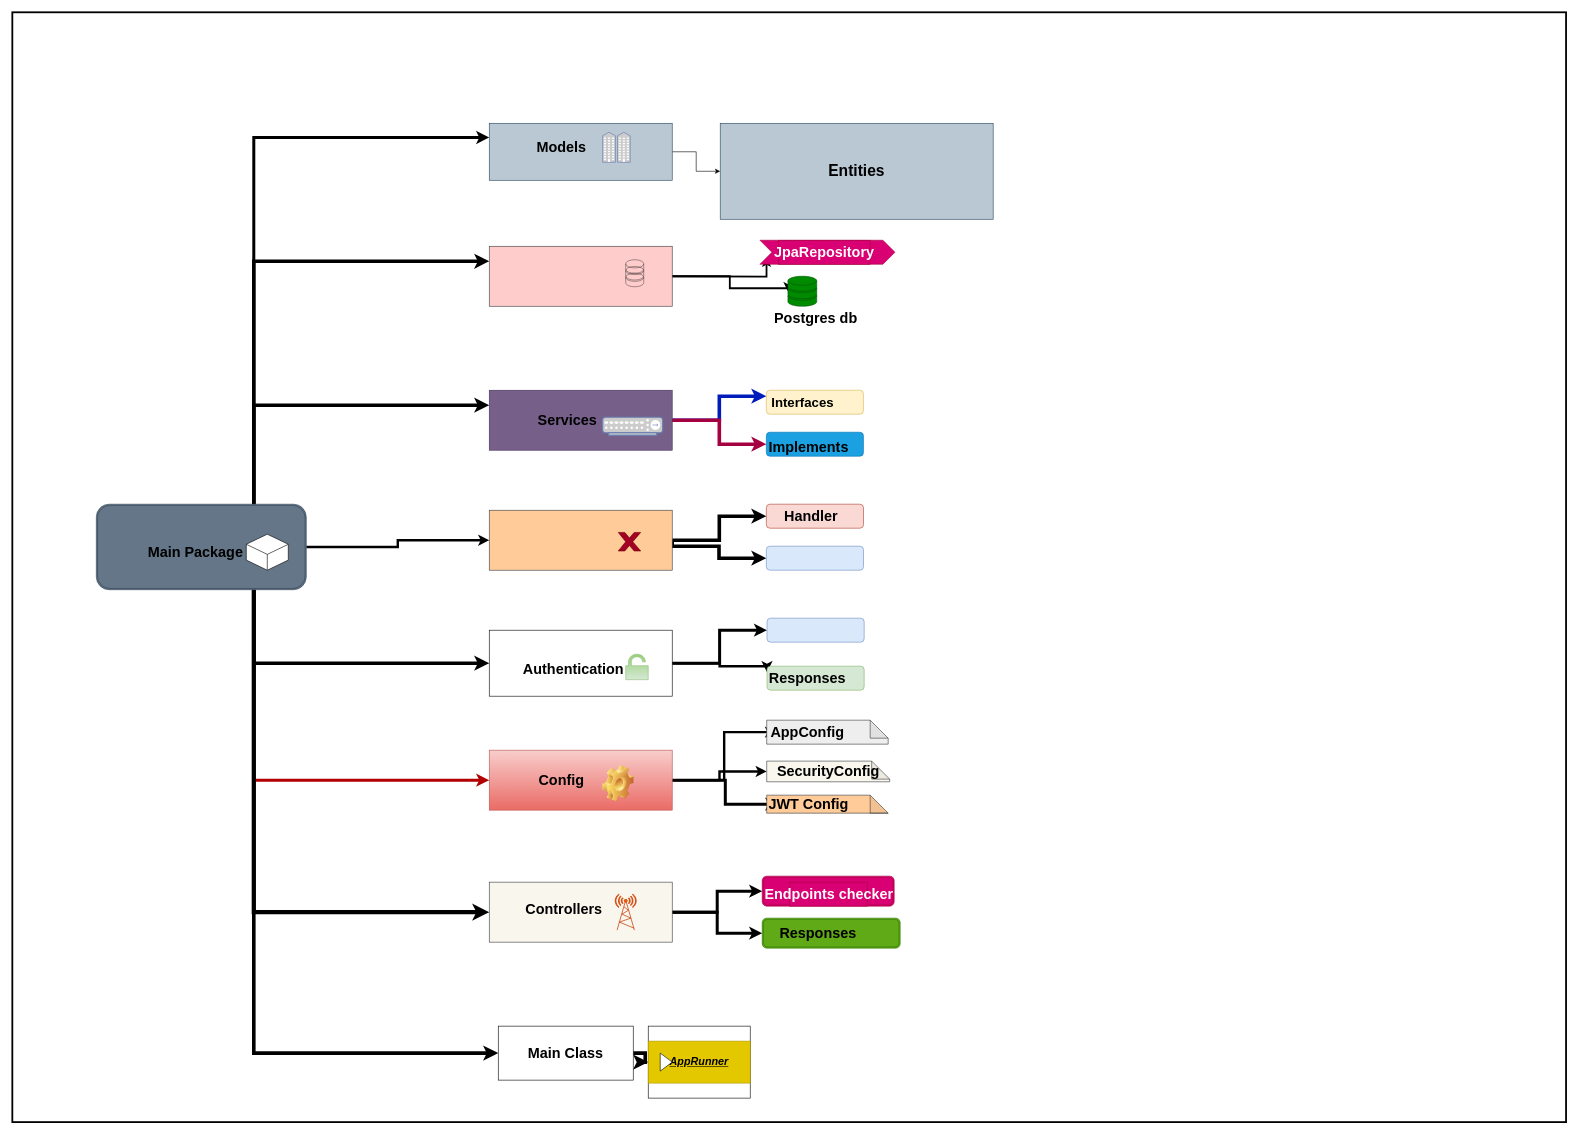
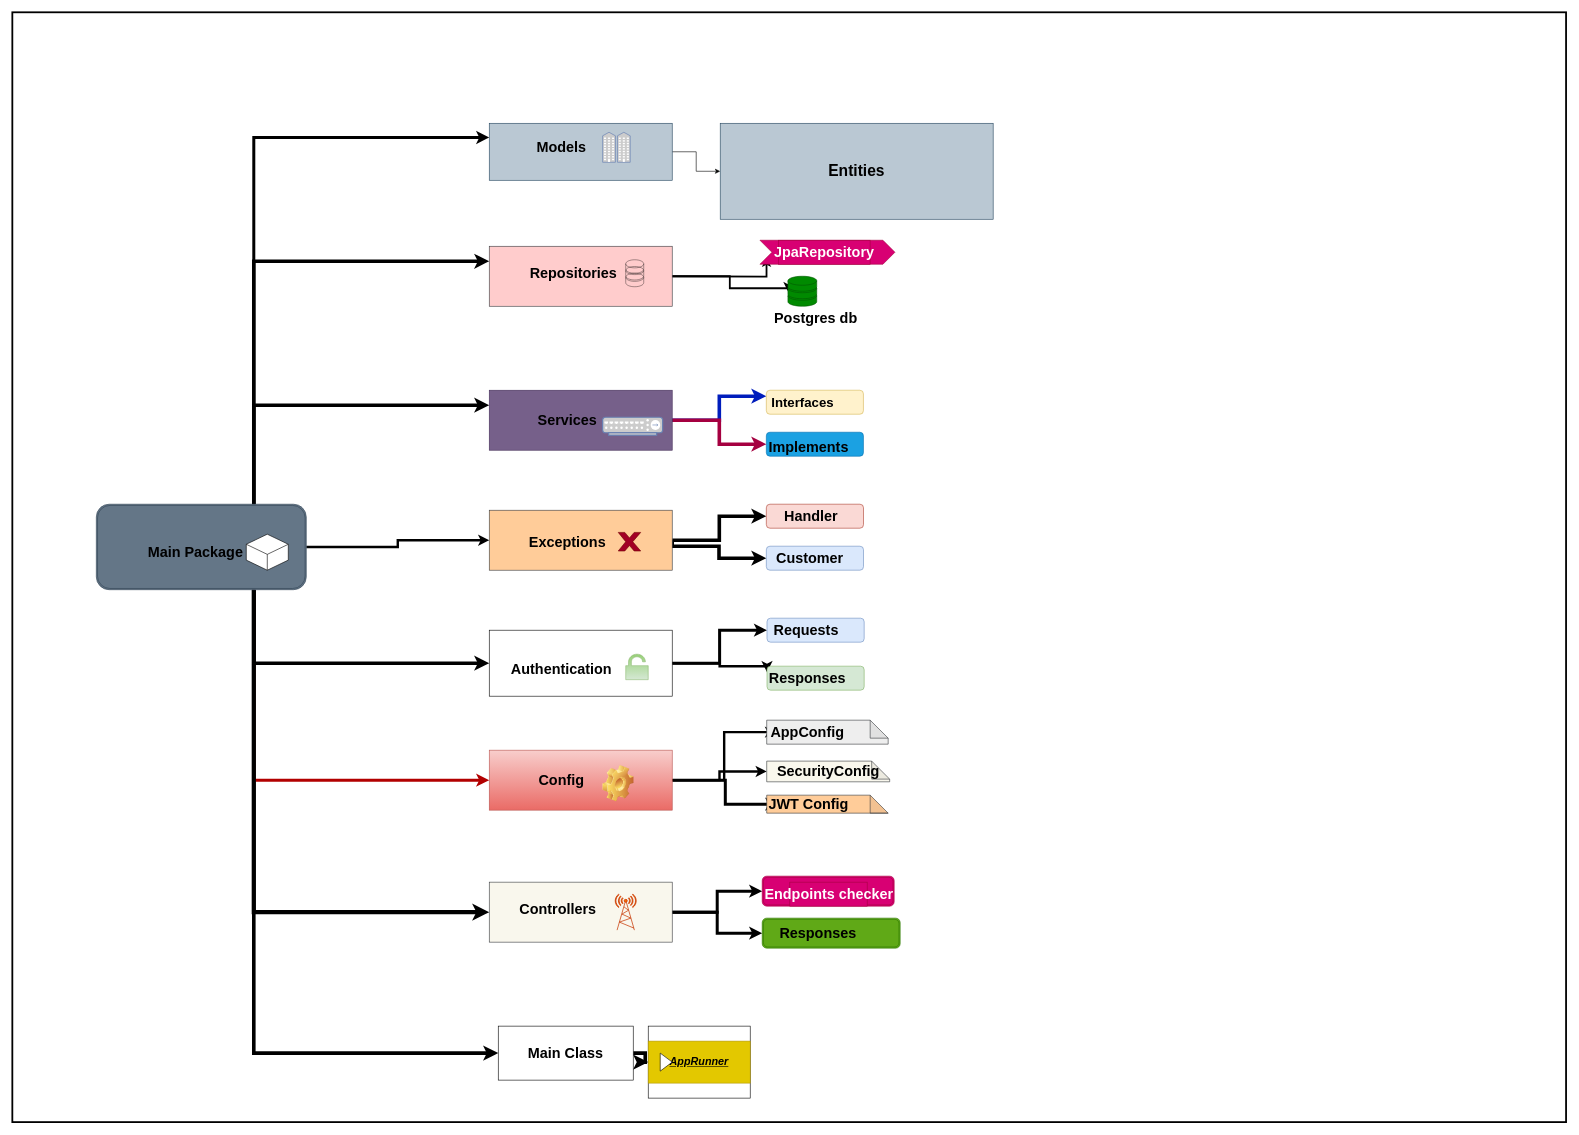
none -> (573, 273)
none -> (567, 542)
none -> (810, 558)
none -> (806, 630)
(573, 669) -> (561, 669)
(564, 909) -> (558, 909)
